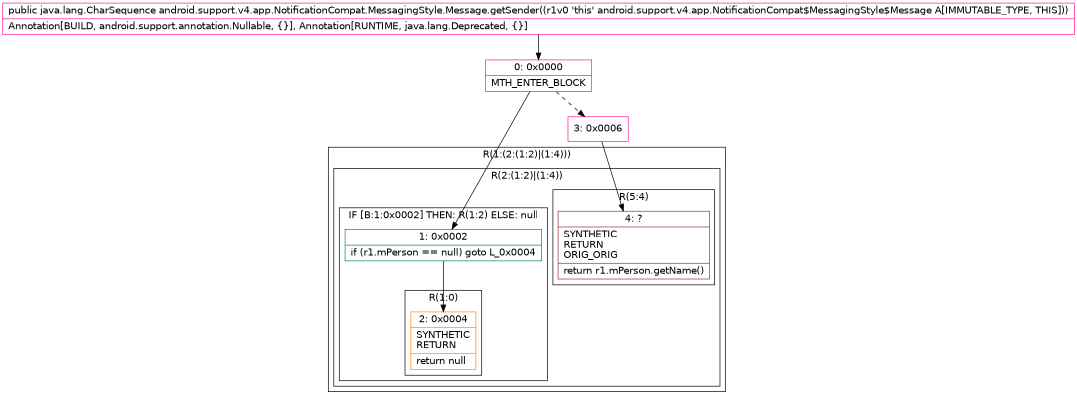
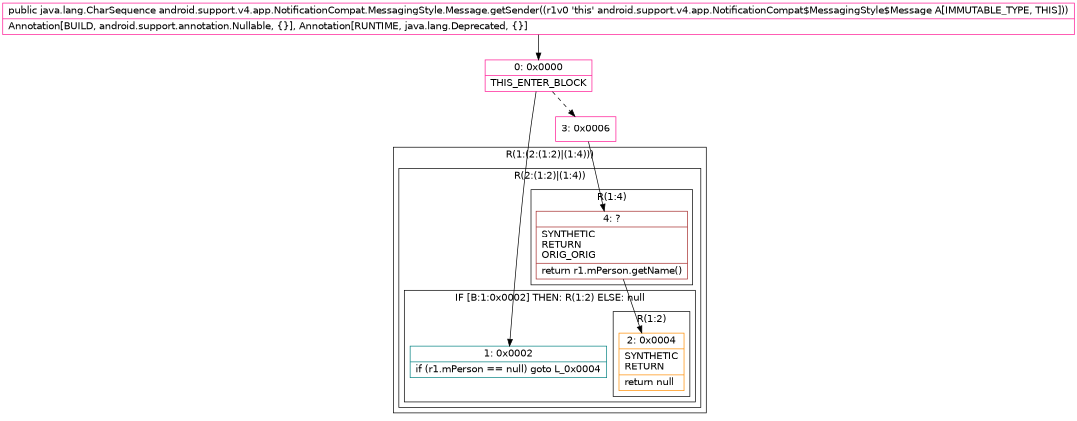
(539, 83) -> (539, 83)
(634, 198) -> (612, 198)
(443, 283) -> (631, 303)
(443, 298) -> (652, 319)
